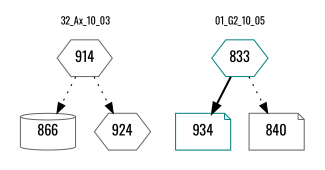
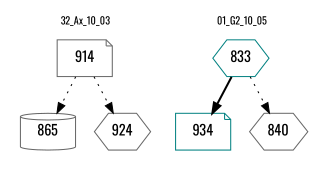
(85, 58) -> (85, 58)
(48, 132) -> (48, 132)
(277, 132) -> (279, 132)
